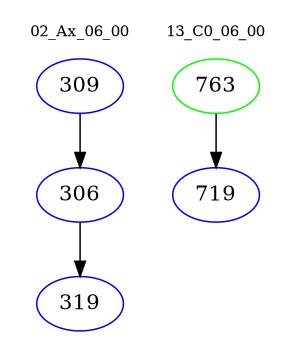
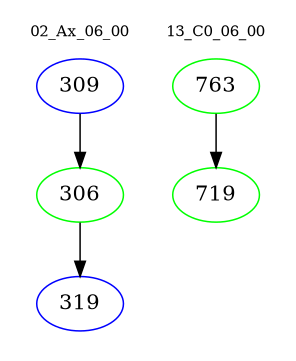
(80, 195) -> (80, 195)
(216, 195) -> (216, 195)
